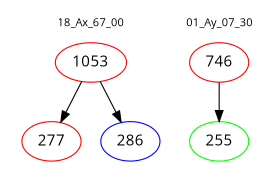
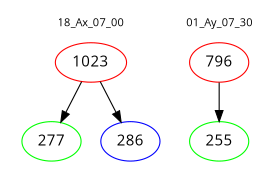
(91, 24) -> (91, 24)
(91, 62) -> (91, 62)
(219, 62) -> (219, 62)
(52, 141) -> (52, 141)
